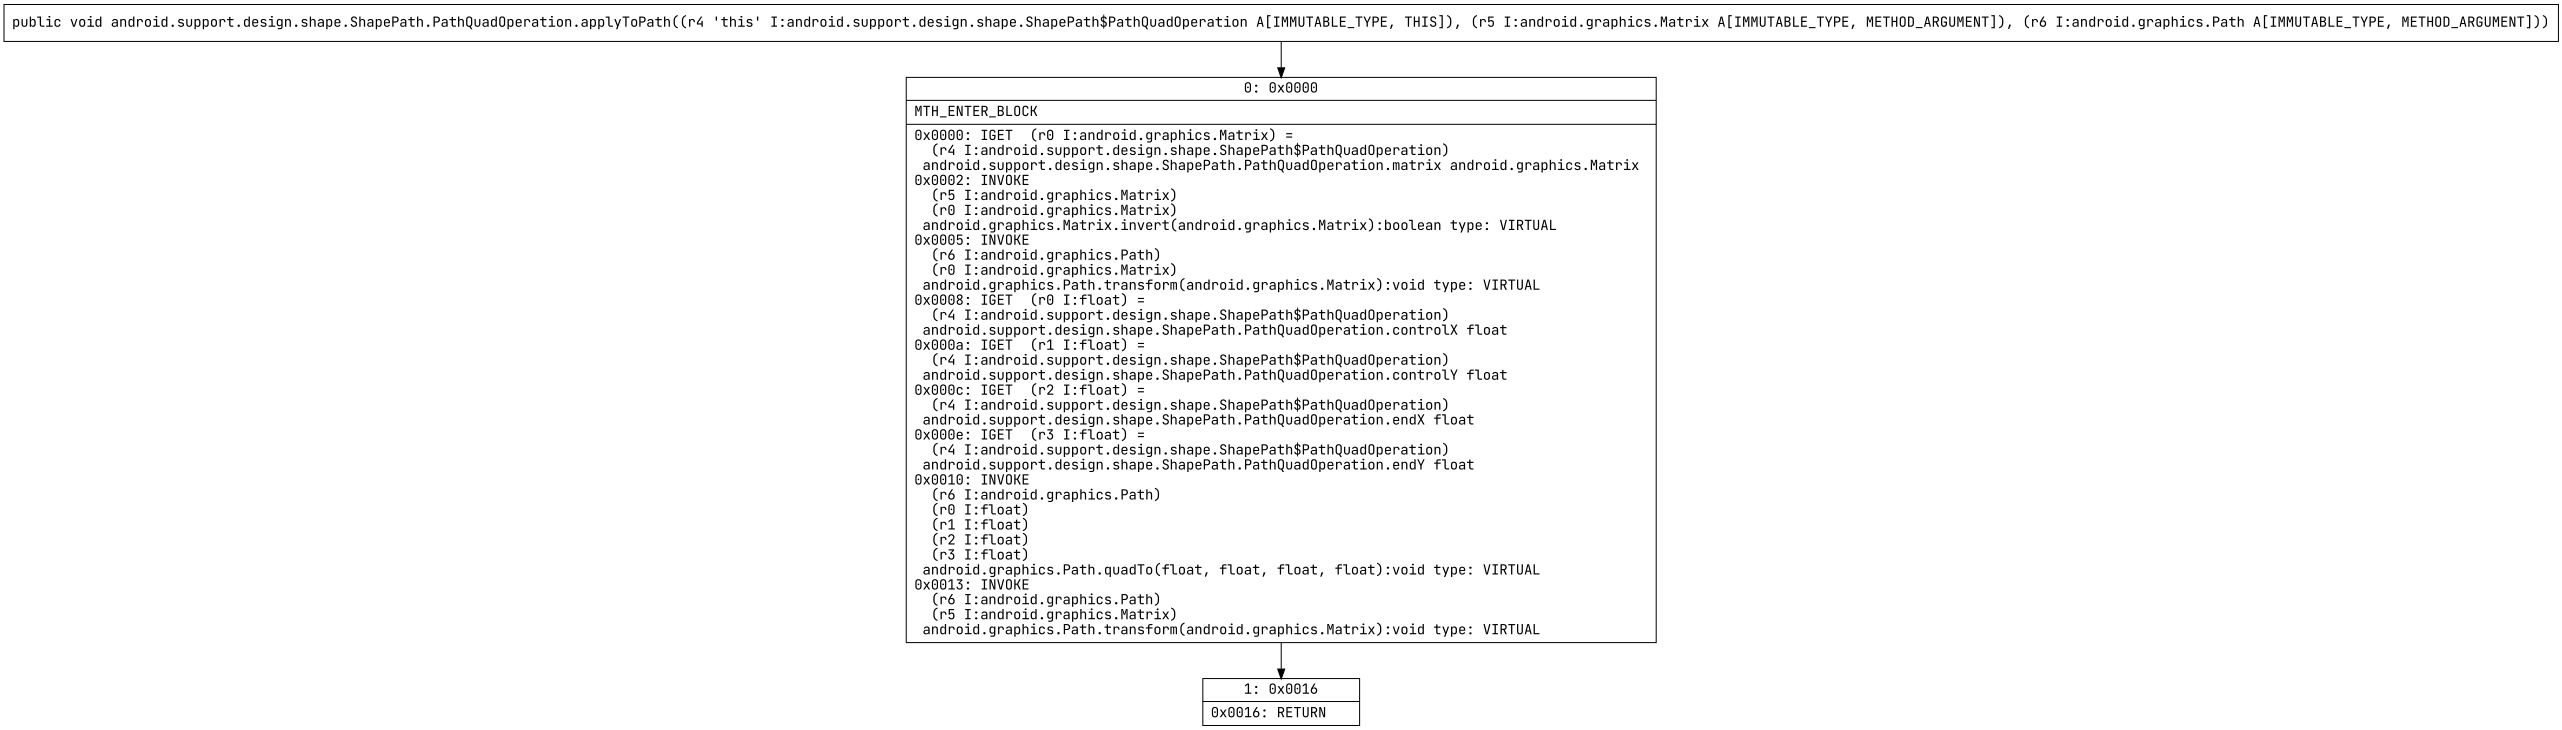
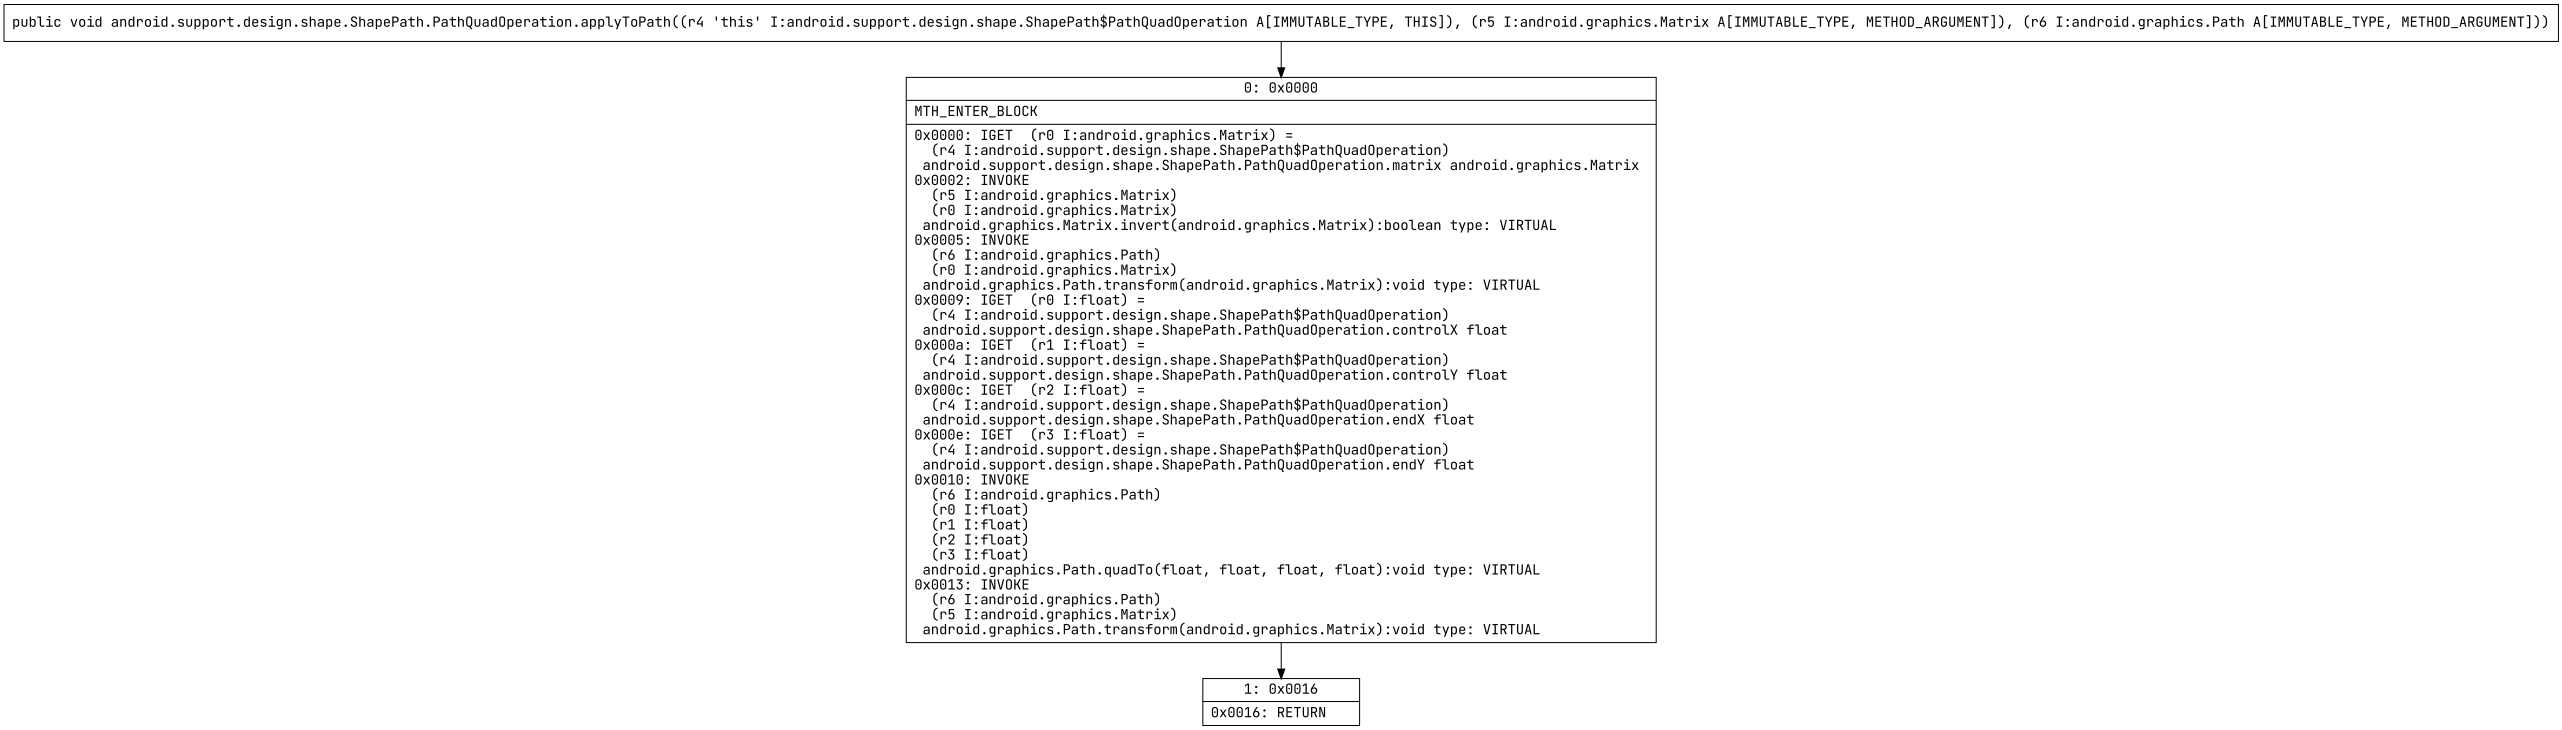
(1034, 301) -> (1034, 301)
